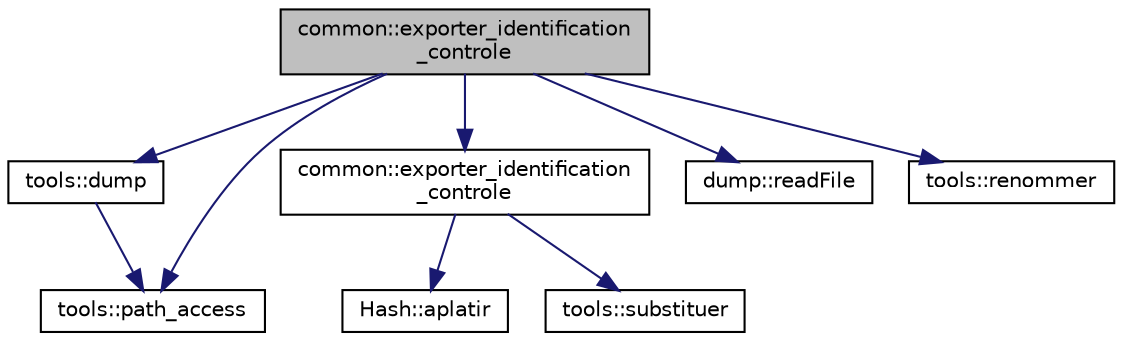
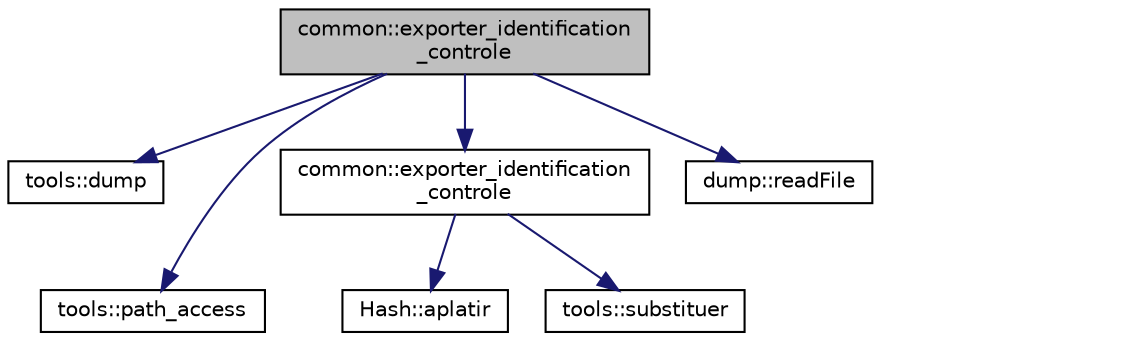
(1012, 182) -> none
(114, 237) -> none
